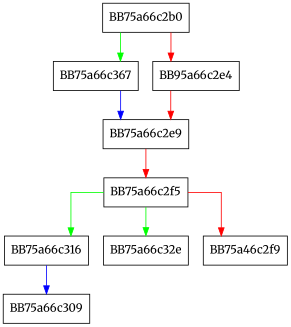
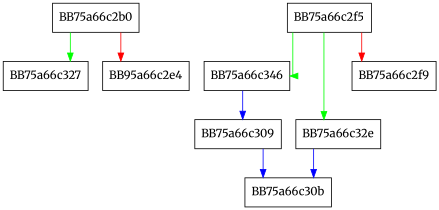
(96, 76) -> (46, 76)
(146, 134) -> none
none -> (288, 192)
(46, 251) -> (247, 76)
(245, 251) -> (394, 76)
